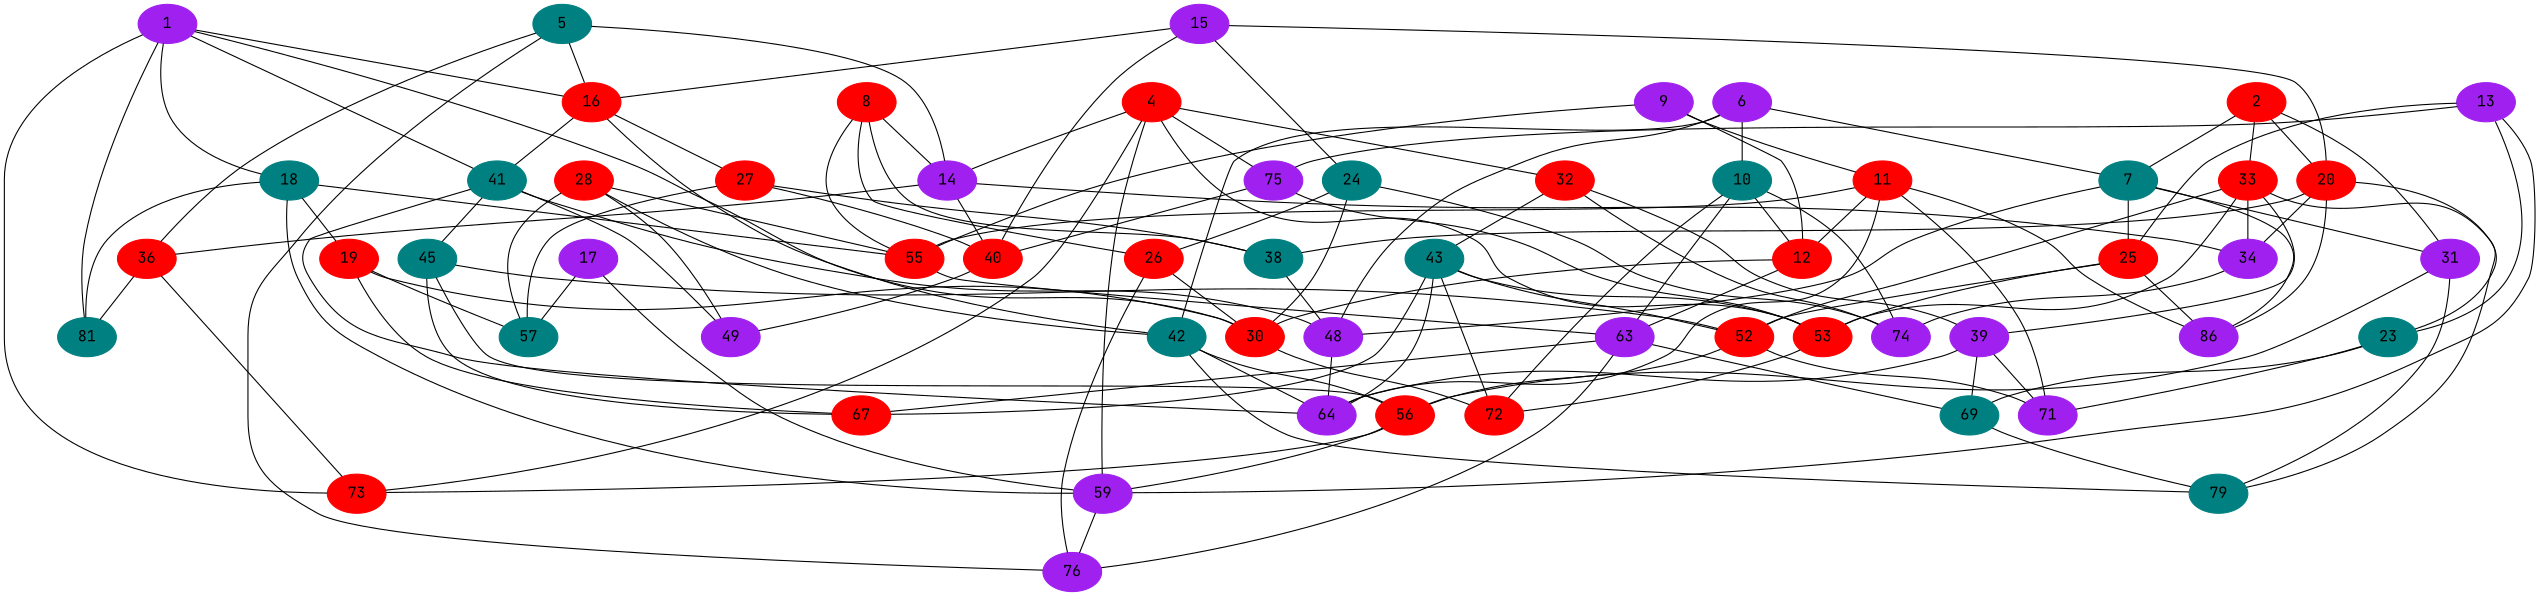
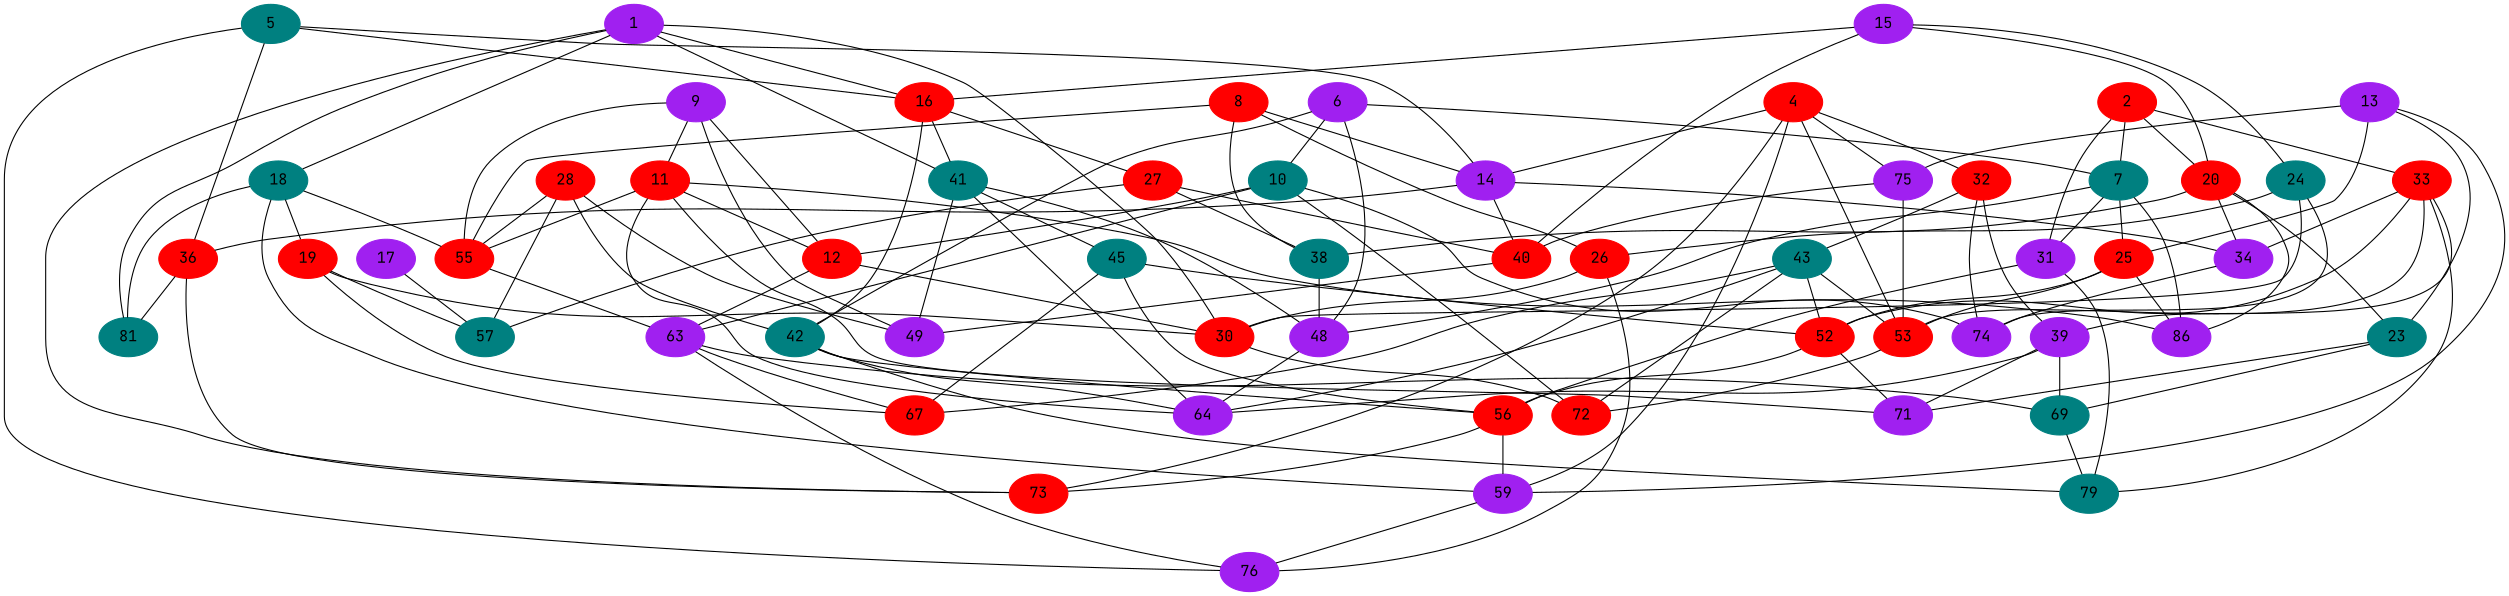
none -> (772, 257)
(815, 432) -> none
